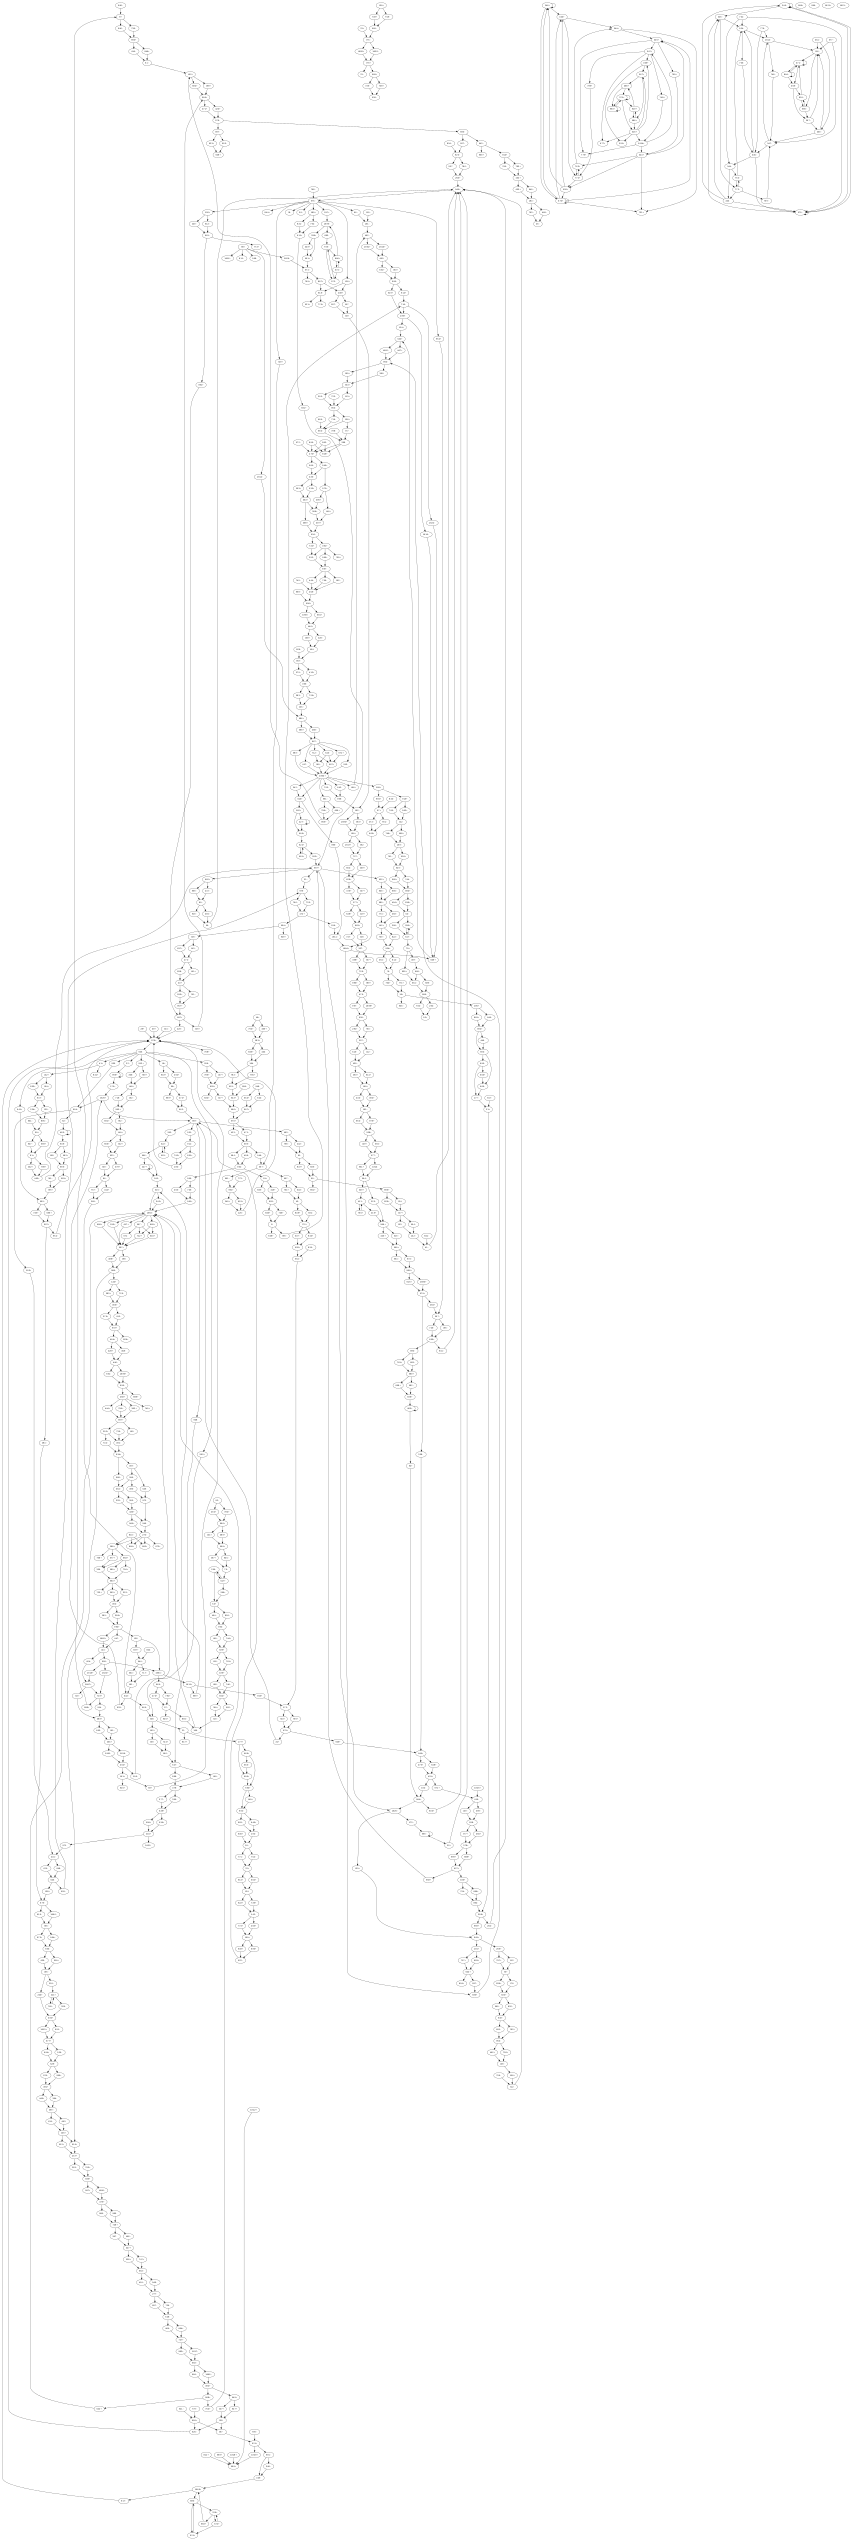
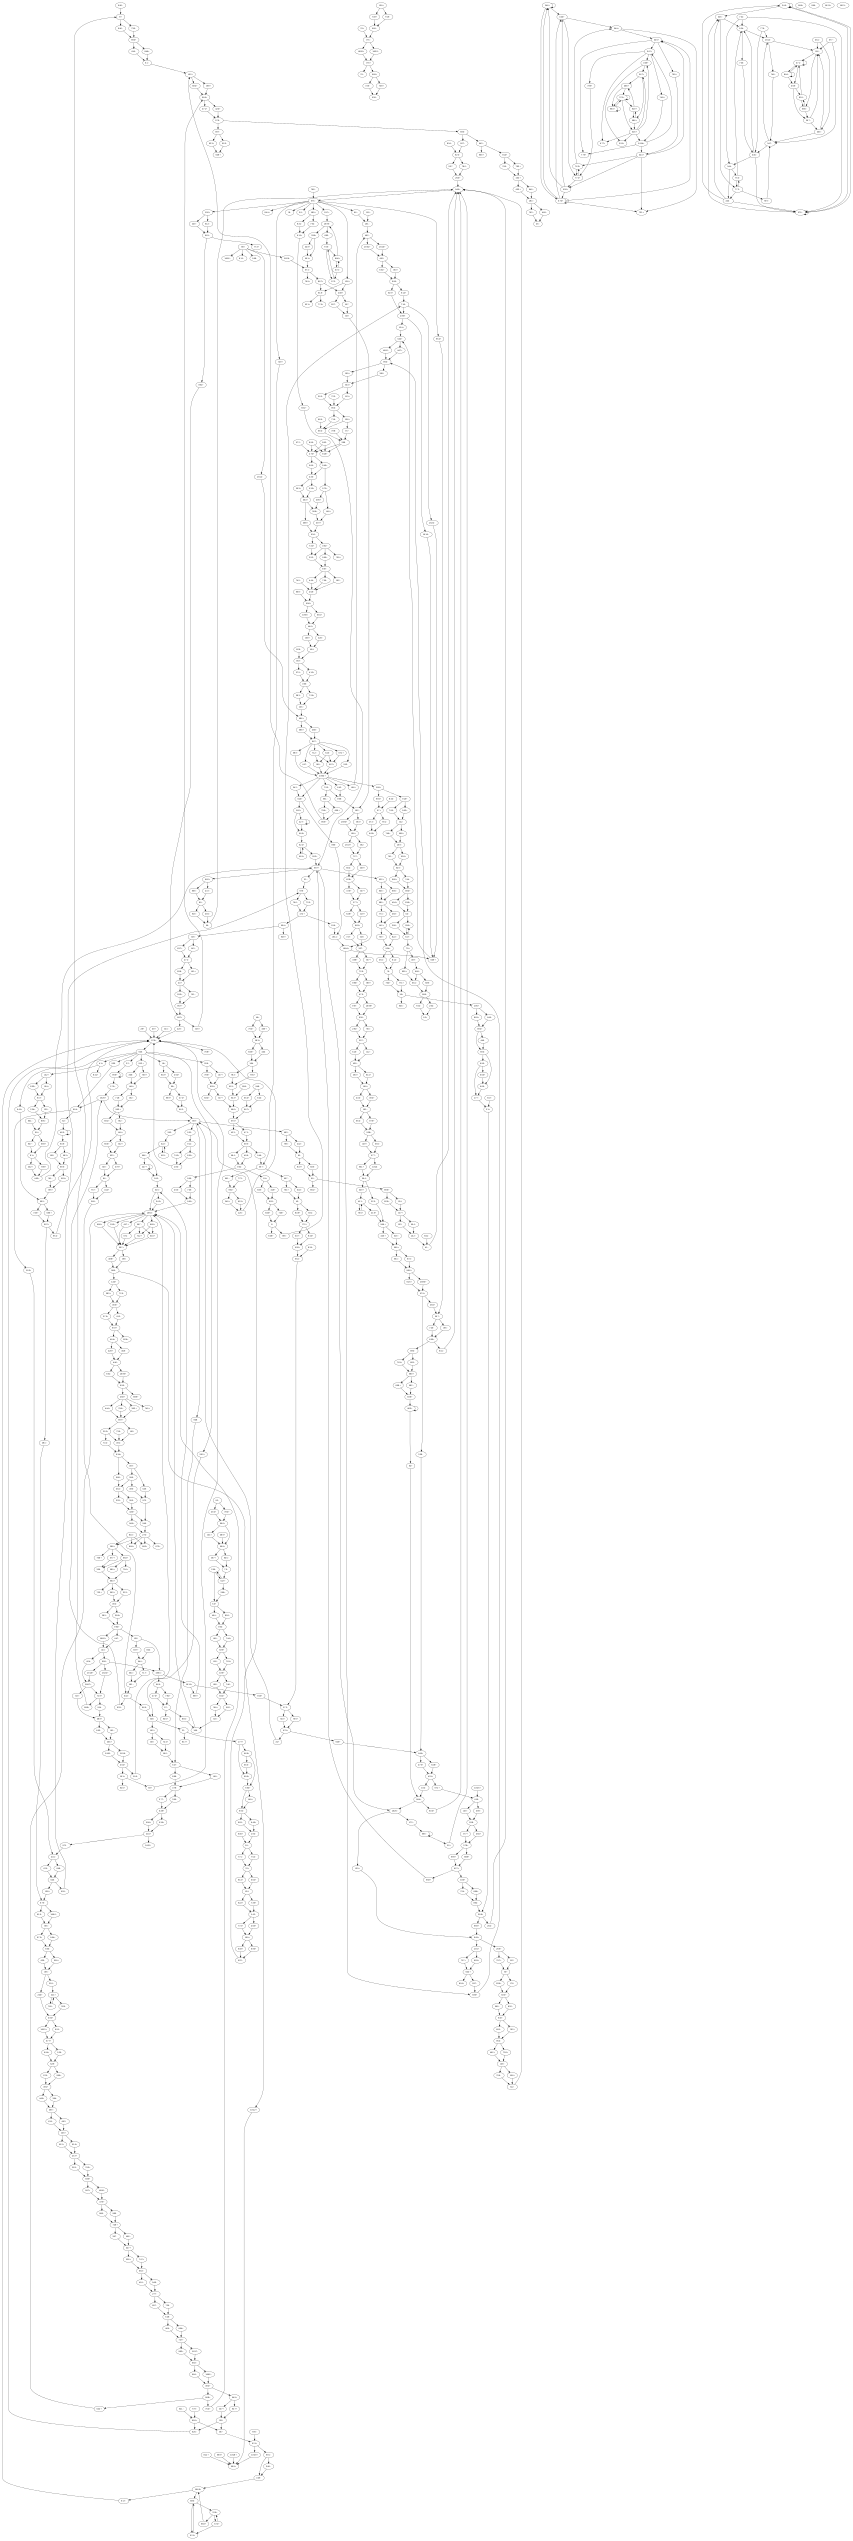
(320, 787) -> (326, 792)
(222, 1528) -> (230, 1534)
(68, 1702) -> (244, 1652)
none -> (501, 2069)
